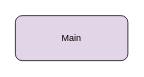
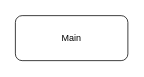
(72, 38) -> (72, 38)
